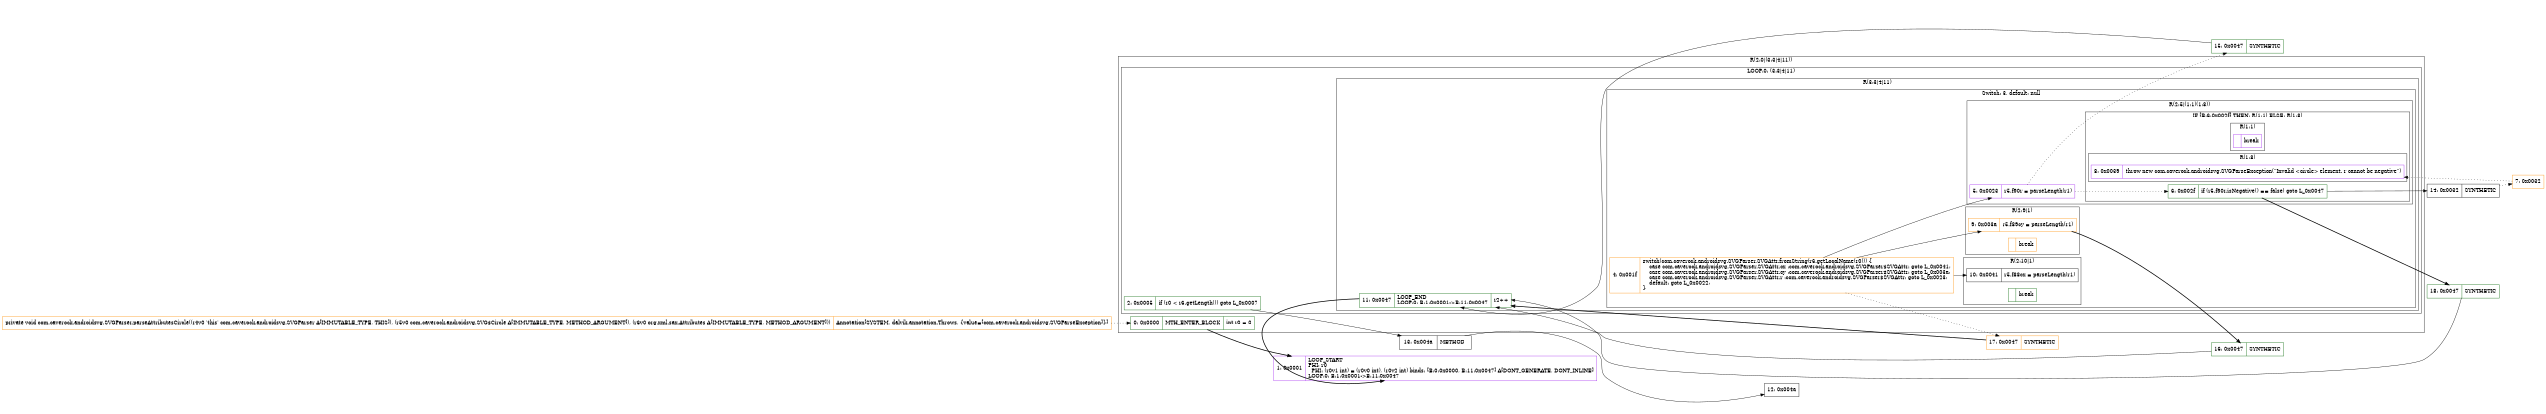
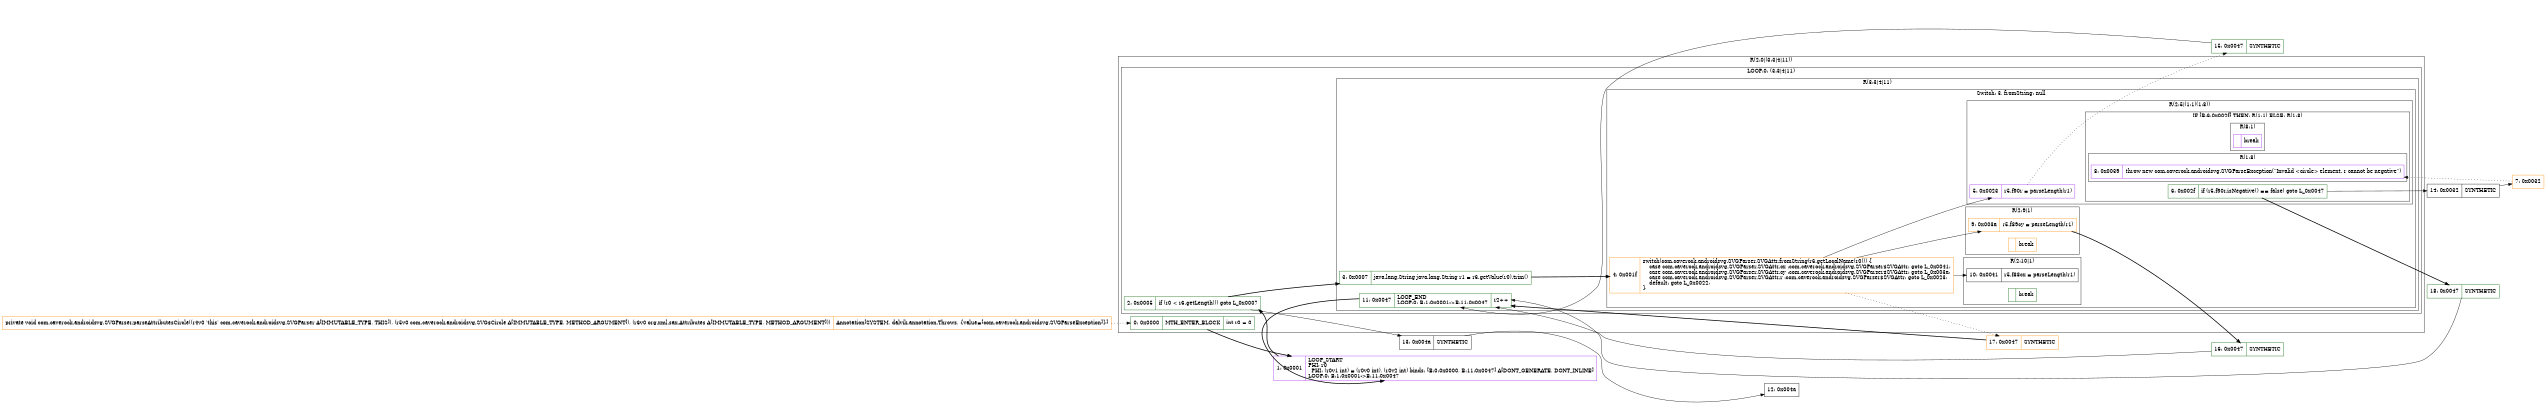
(2011, 94) -> (2011, 94)
(2248, 127) -> (2248, 127)
(2504, 185) -> (2504, 185)
(2120, 191) -> none
none -> (1435, 278)
none -> (1267, 336)
(1452, 342) -> (1453, 342)
